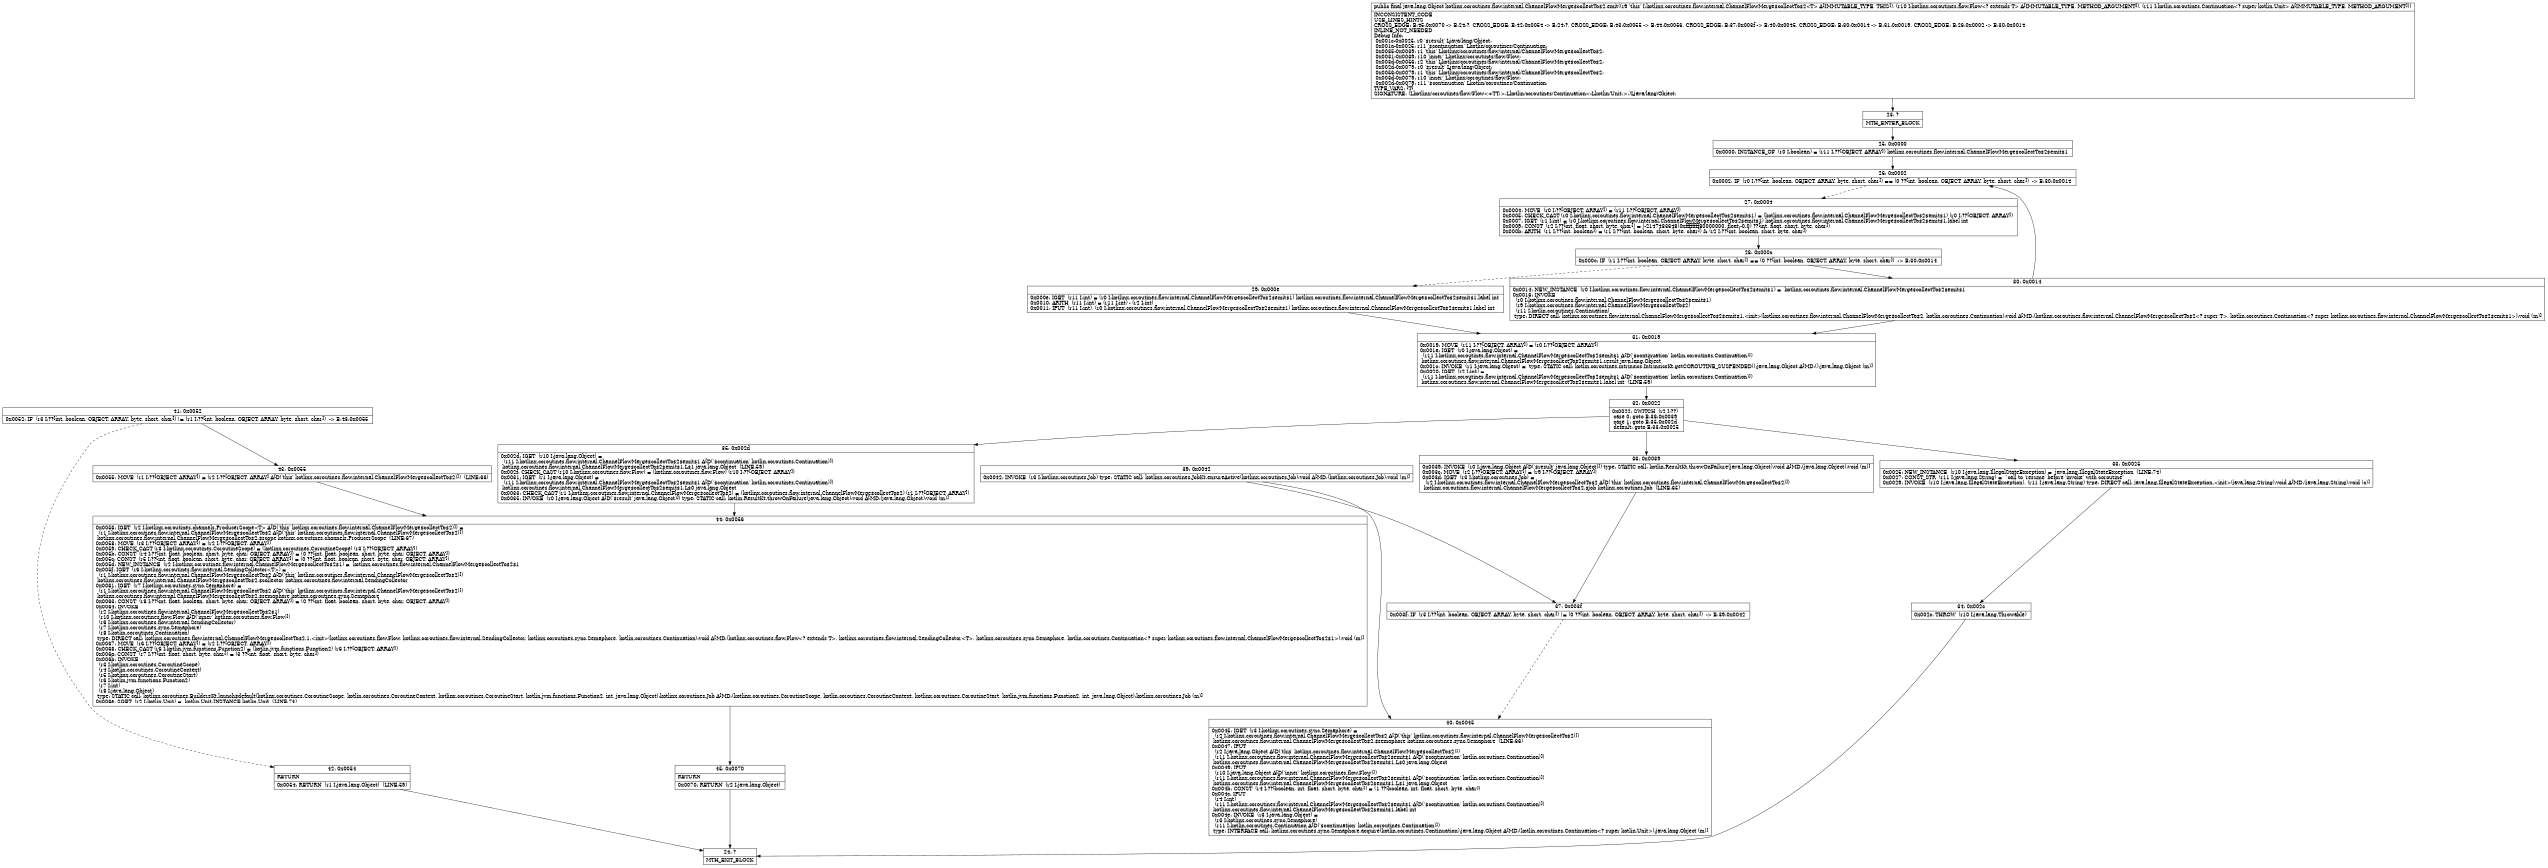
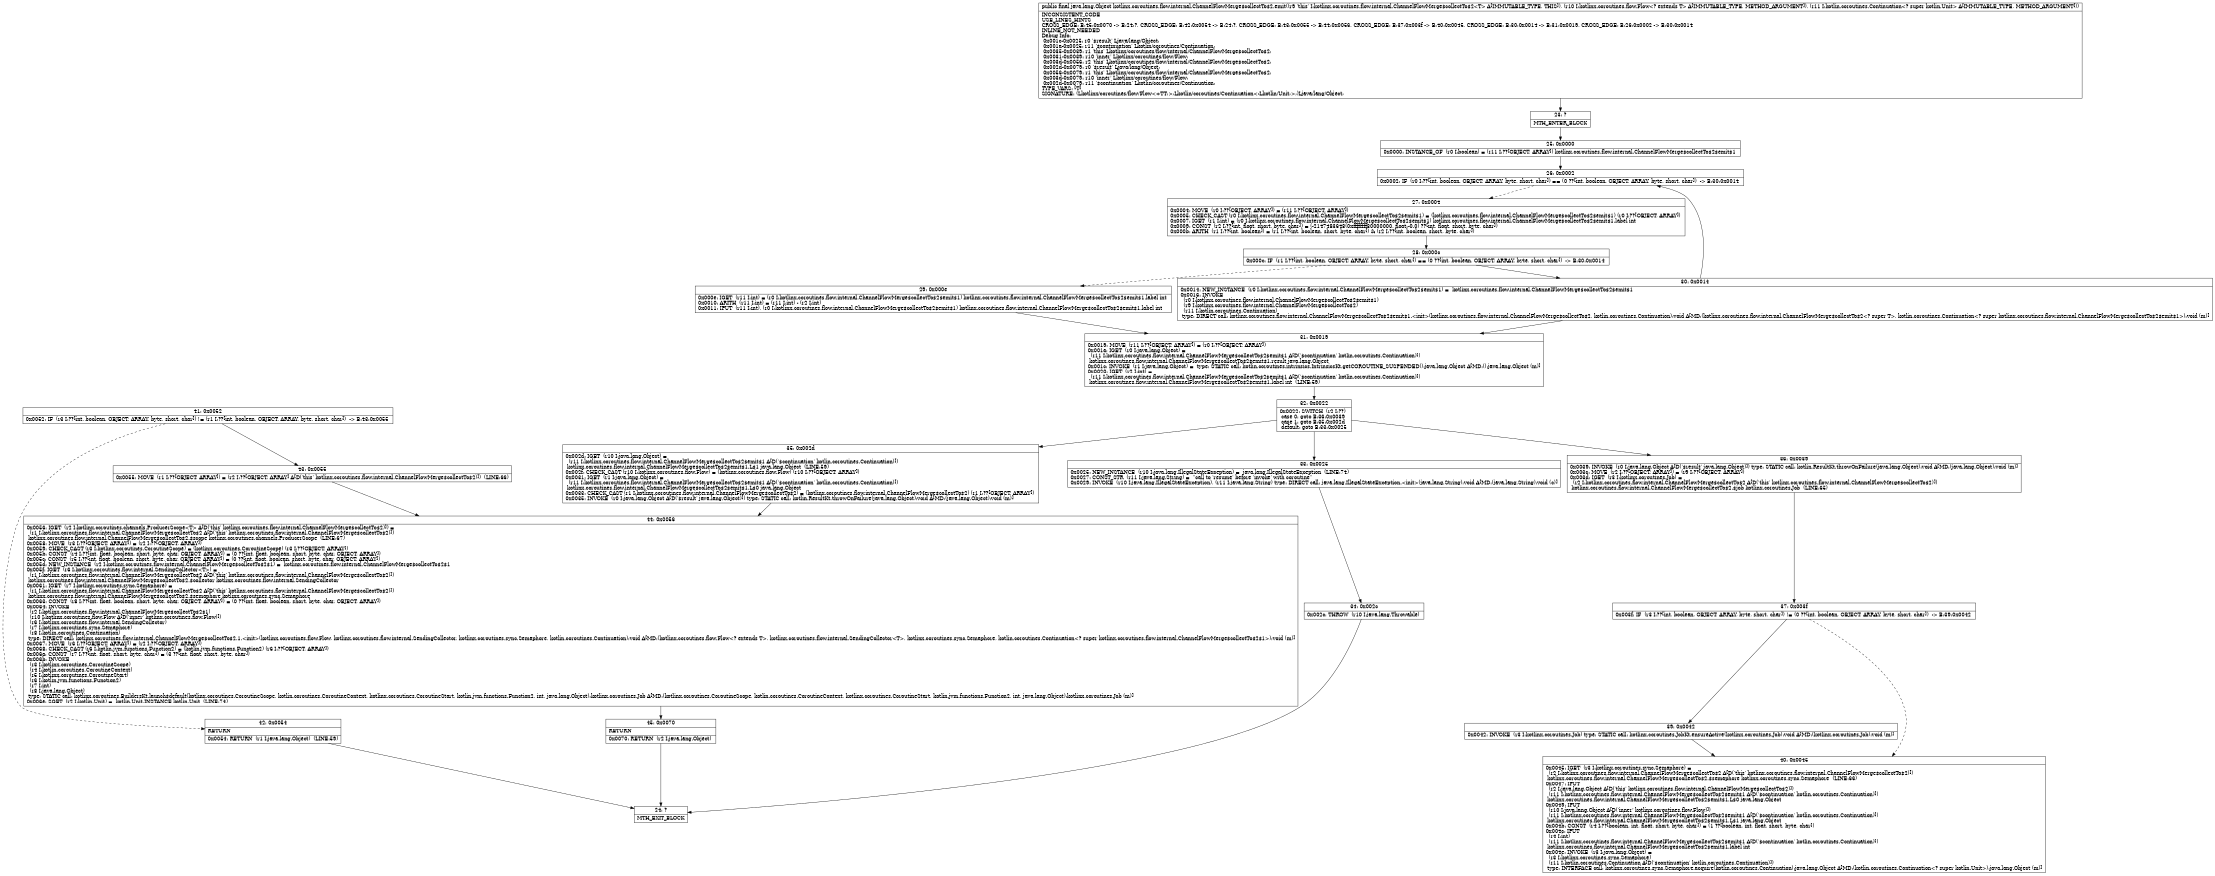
(1406, 525) -> (1739, 670)
